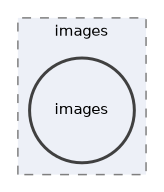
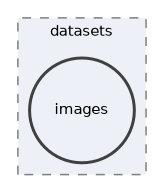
(82, 32) -> (82, 32)
